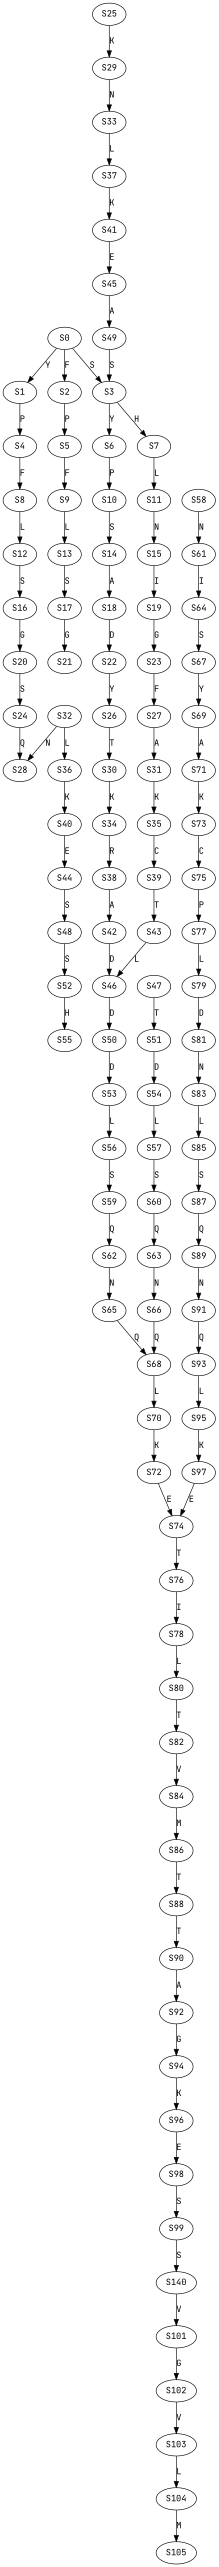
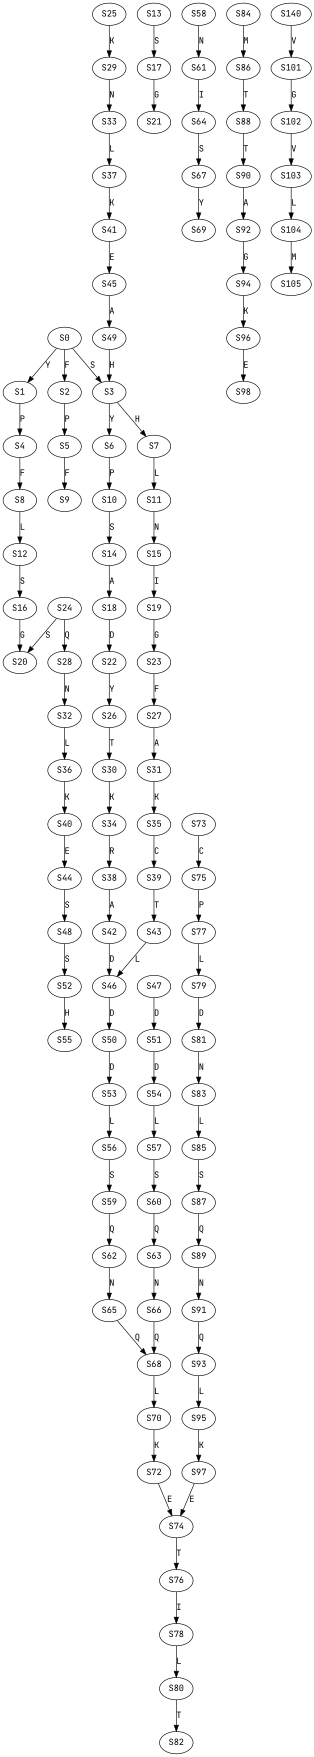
(112, 365) -> (112, 365)
(65, 524) -> none
(20, 686) -> (44, 633)
(44, 741) -> (65, 686)
(199, 770) -> none
(157, 1014) -> (157, 1014)
(176, 1767) -> none
(176, 2229) -> none
